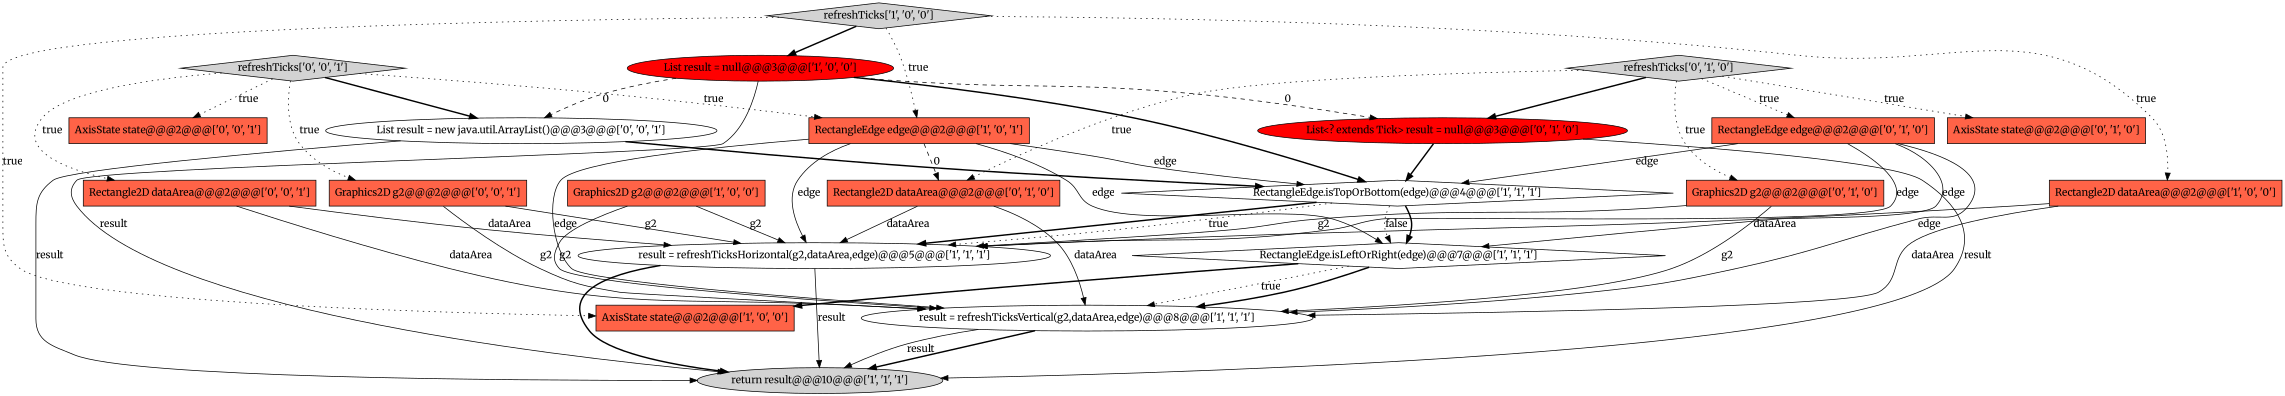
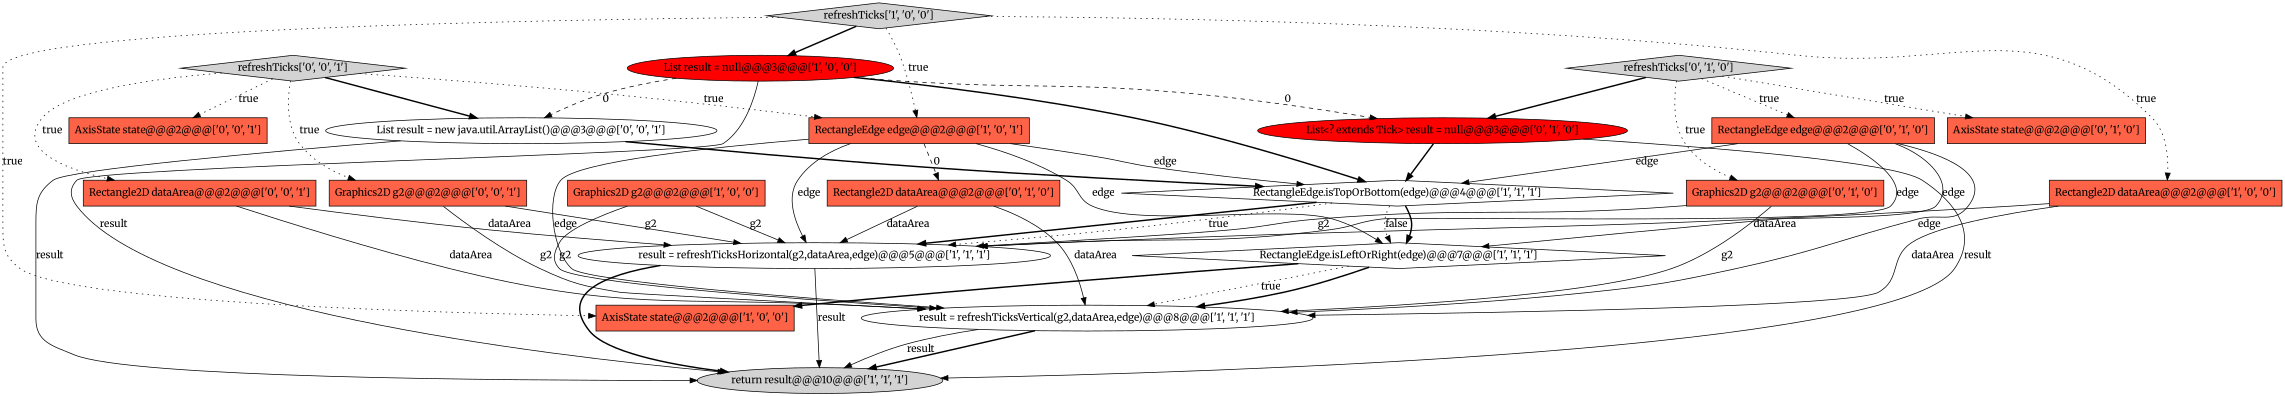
(1271, 84) -> none
